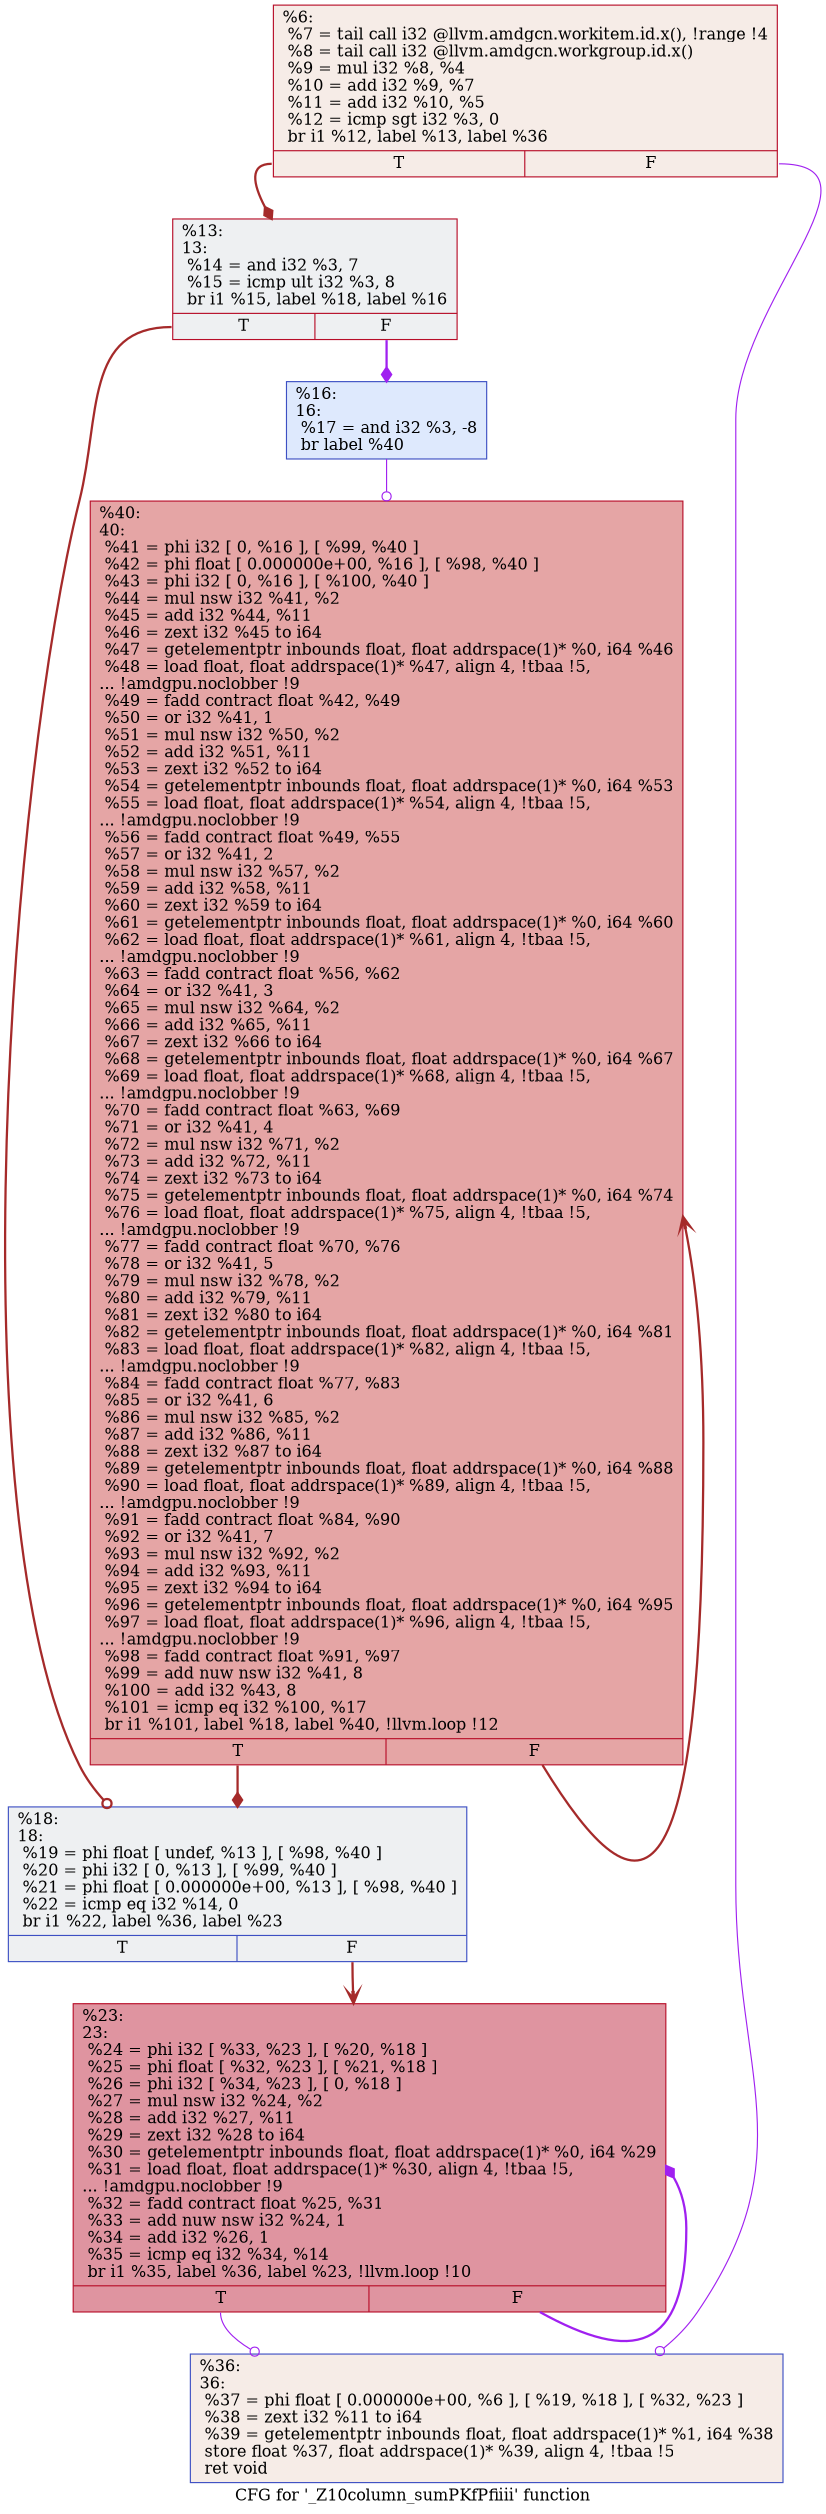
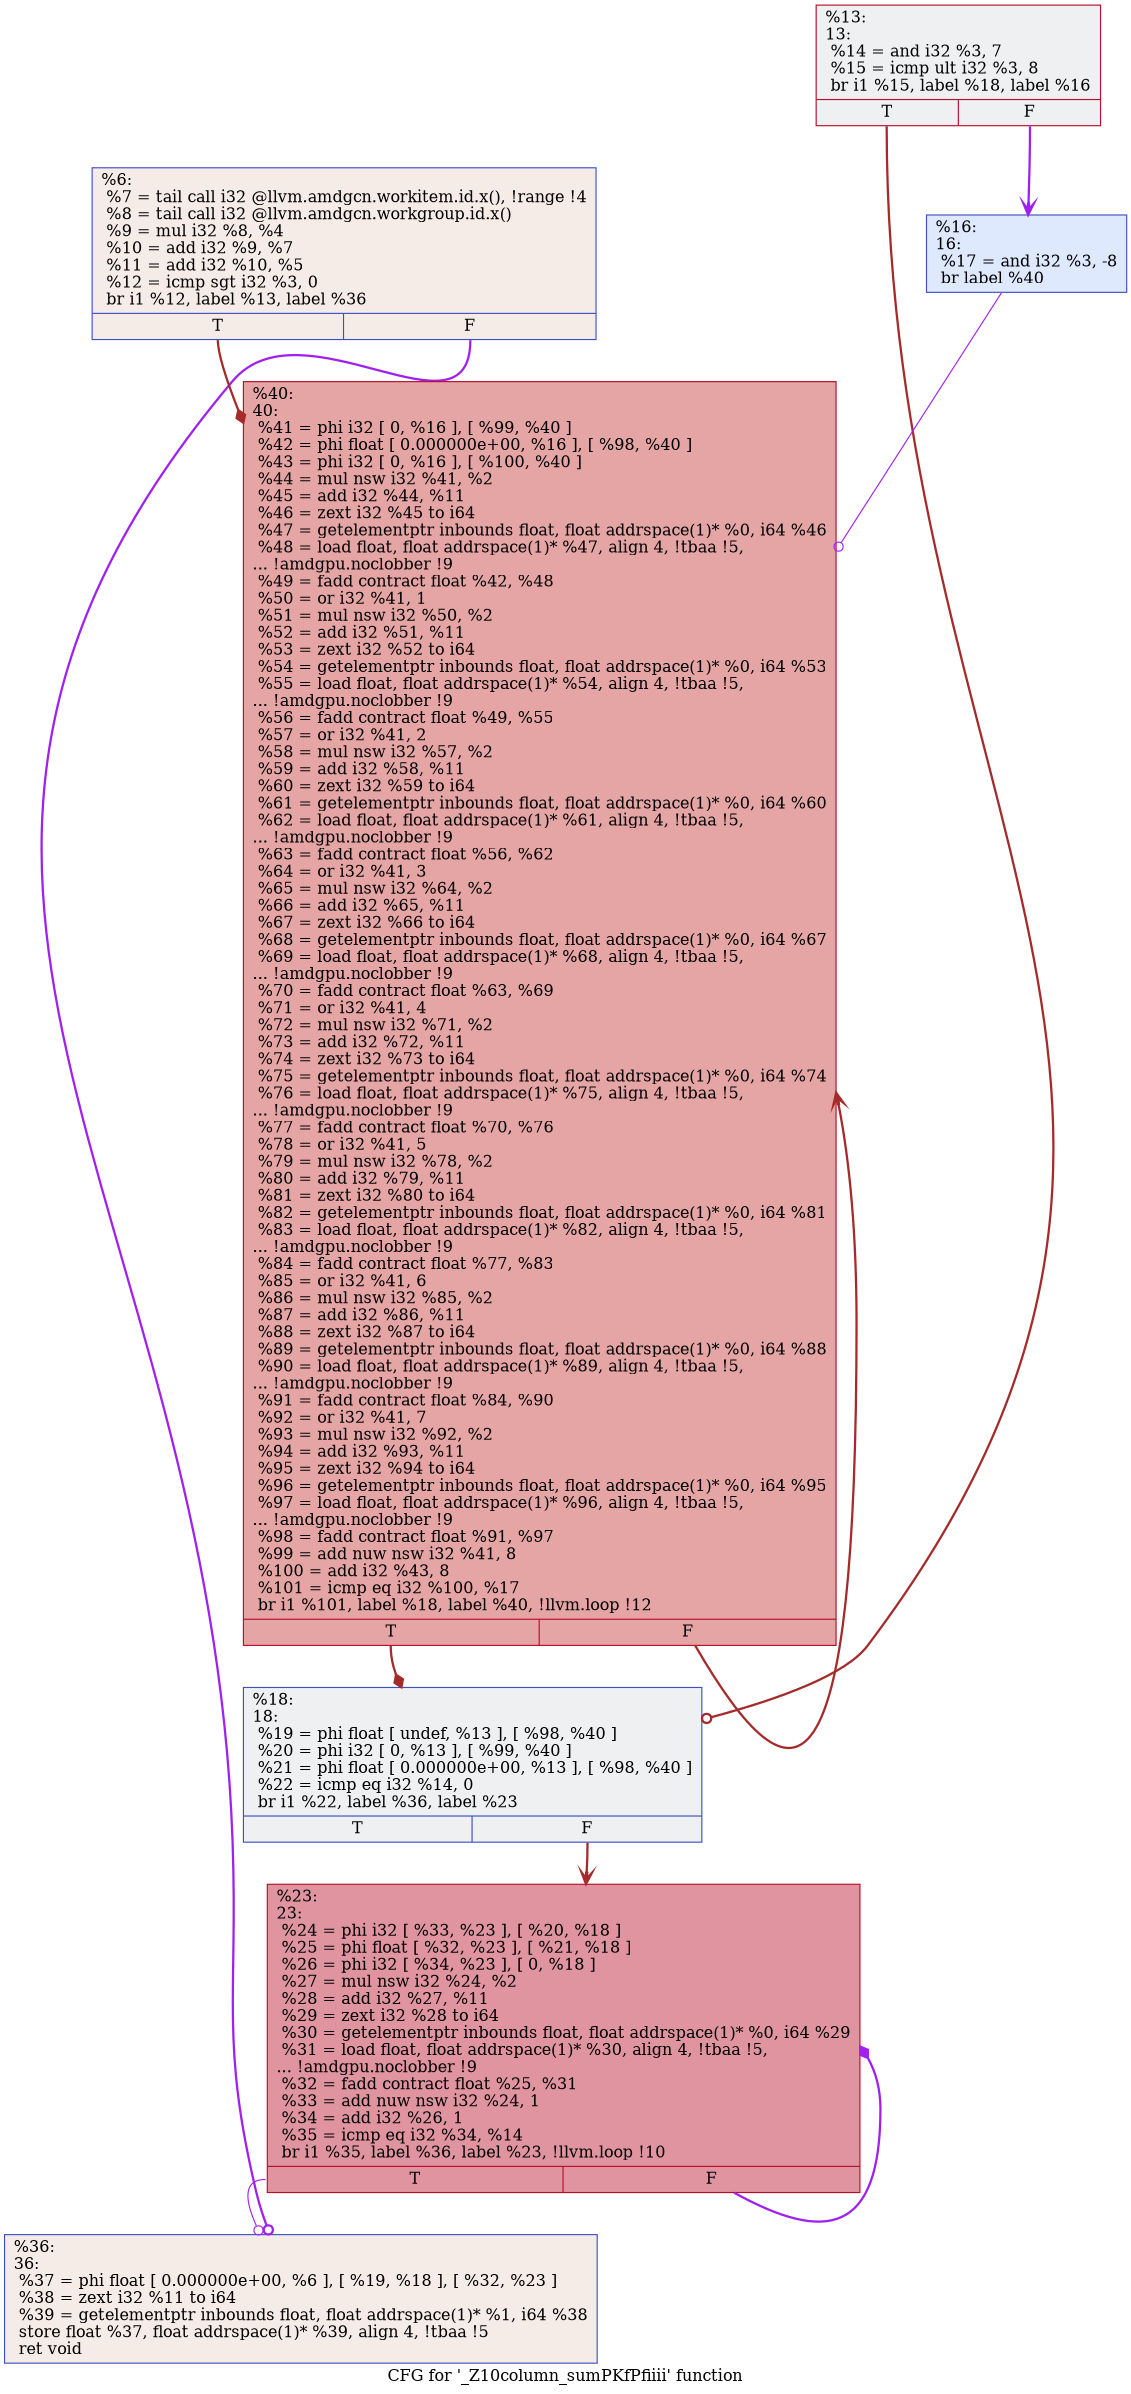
(525, 91) -> (344, 254)
(256, 181) -> (226, 376)
(387, 354) -> (1030, 165)
(250, 701) -> (403, 582)
(736, 1247) -> (93, 1150)
